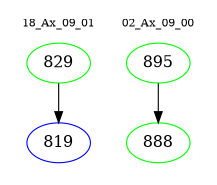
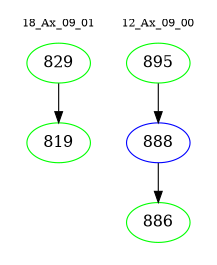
(158, 24) -> (158, 24)
(59, 143) -> (59, 143)
(158, 143) -> (158, 143)
none -> (158, 222)
